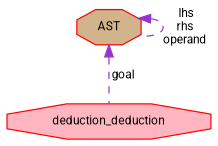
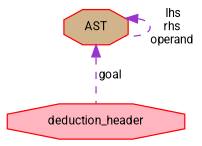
(109, 121) -> (96, 121)
